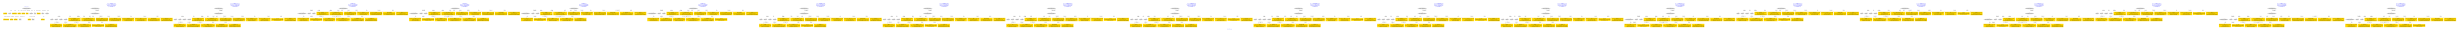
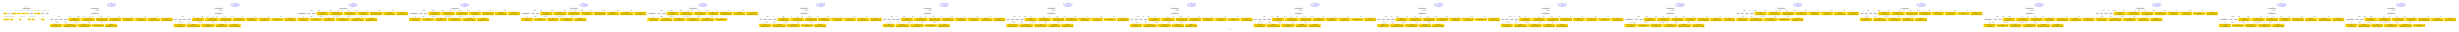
(35, 14) -> (35, 14)
(16, 20) -> none
(20, 20) -> (20, 20)
(33, 20) -> (33, 20)
